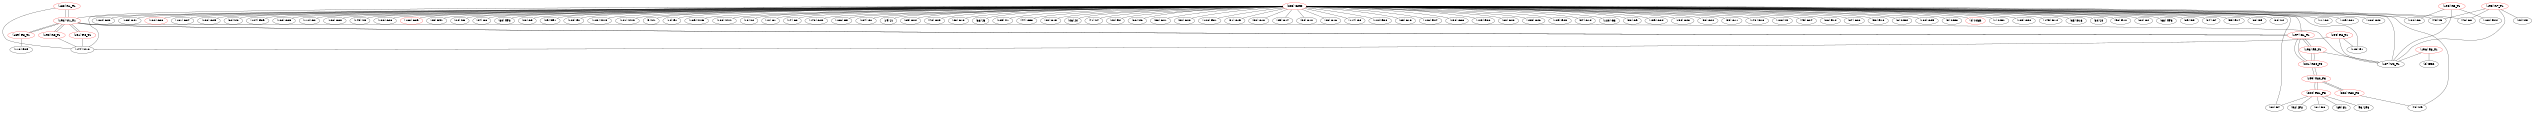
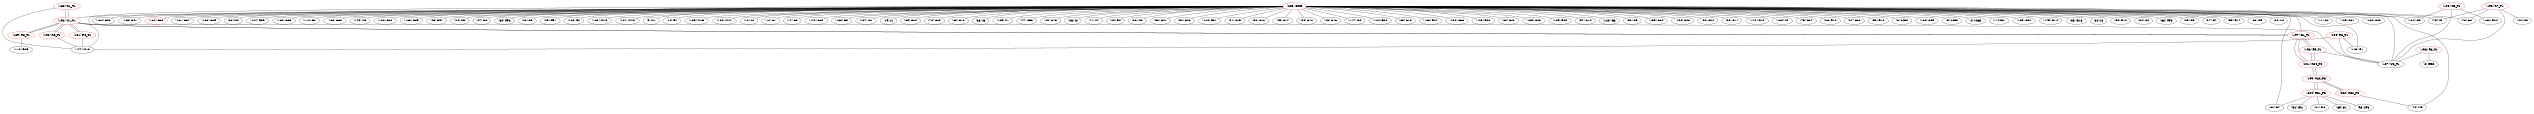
(411, 21) -> (411, 21)
(1975, 21) -> (1975, 21)
